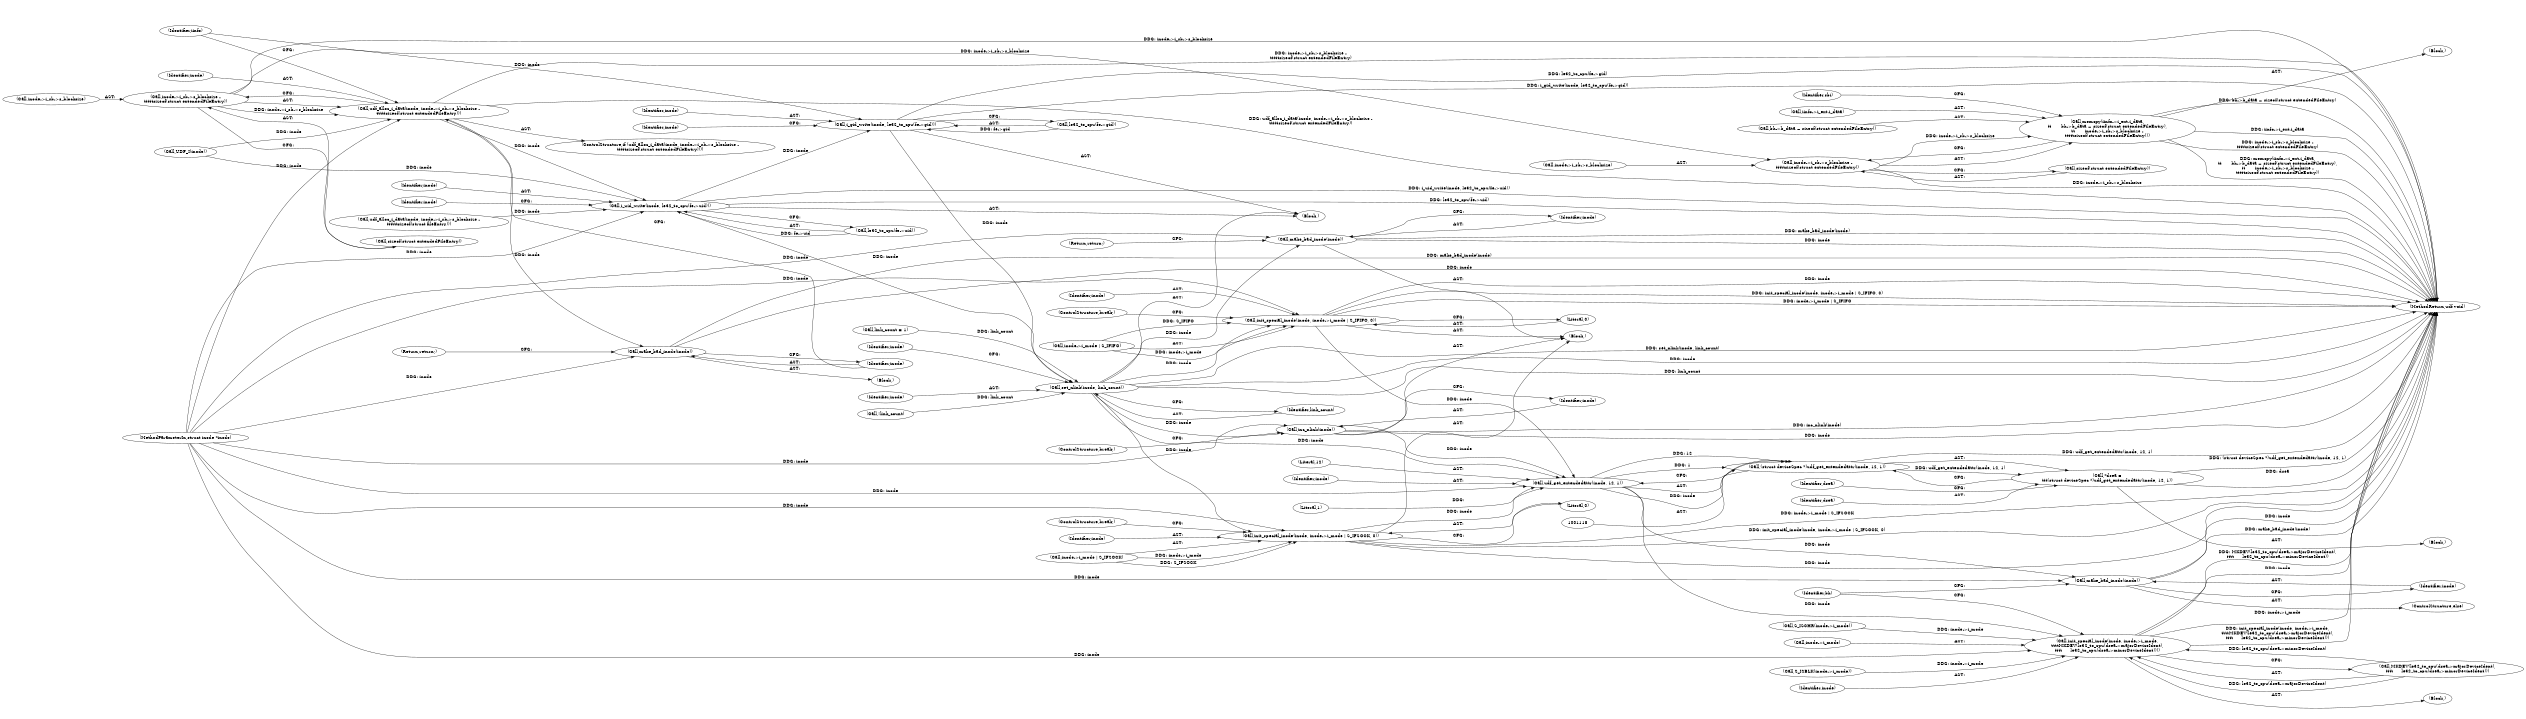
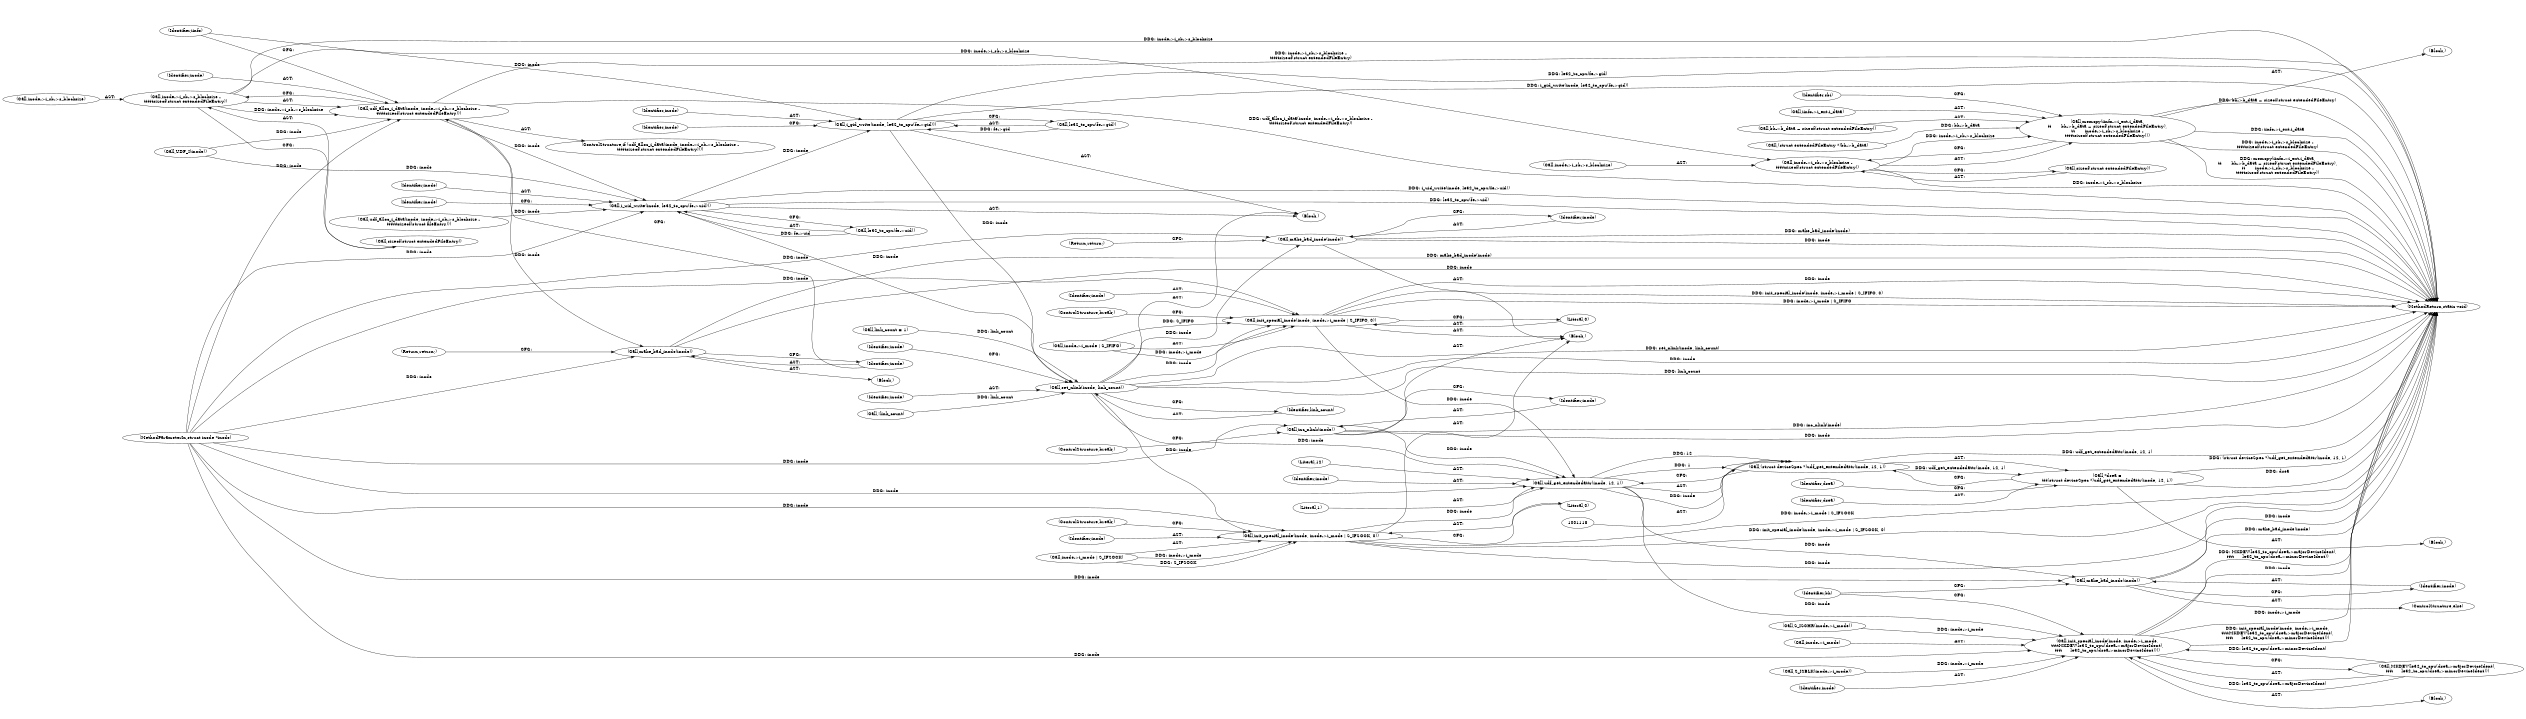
none -> (1817, 146)
(2438, 307) -> (2438, 307)
(1182, 433) -> none
(1459, 500) -> (1459, 500)
